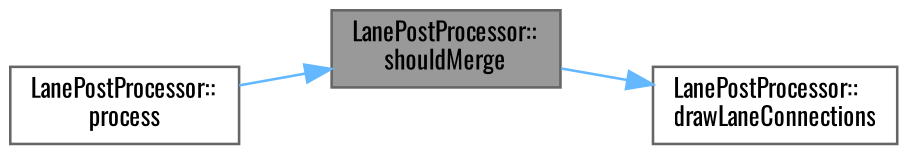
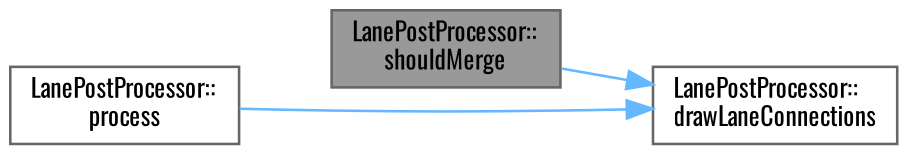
(272, 79) -> (433, 111)
